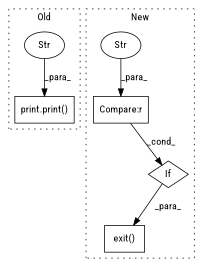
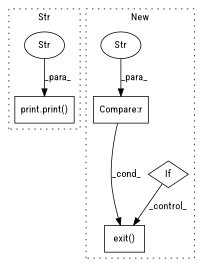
(44, 17) -> (44, 17)
(144, 141) -> (111, 171)
(168, 207) -> (168, 207)
